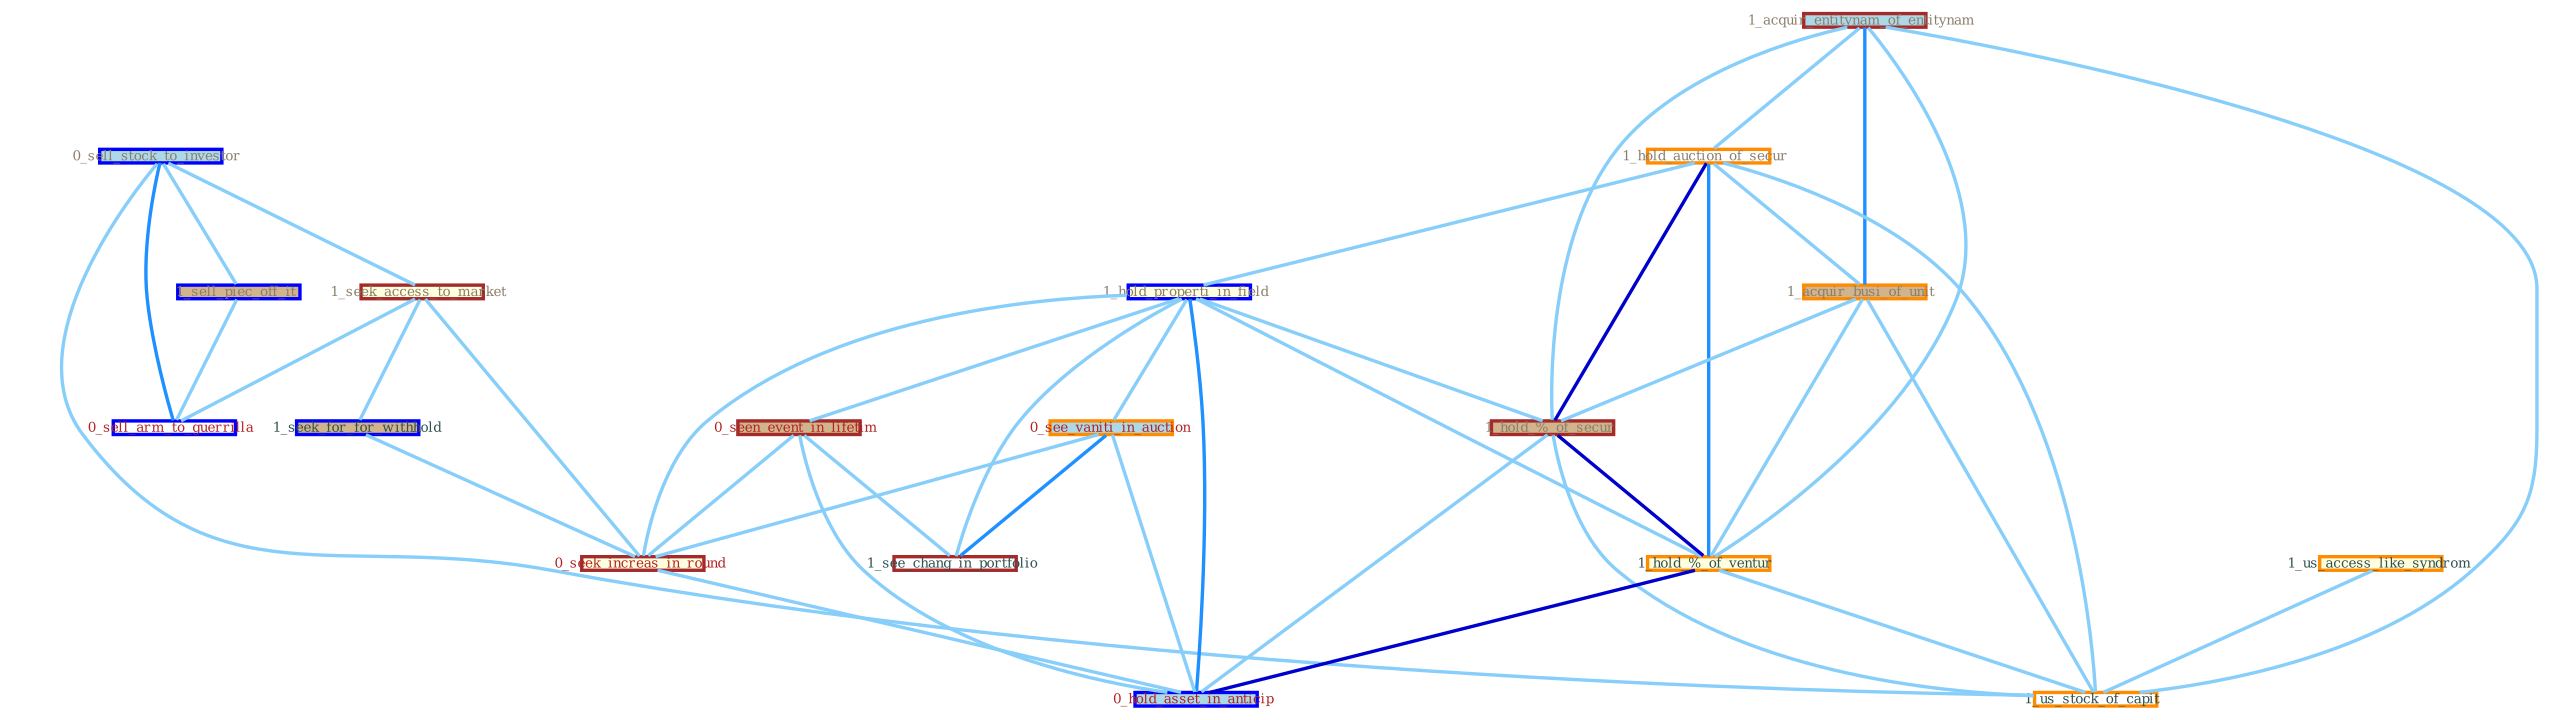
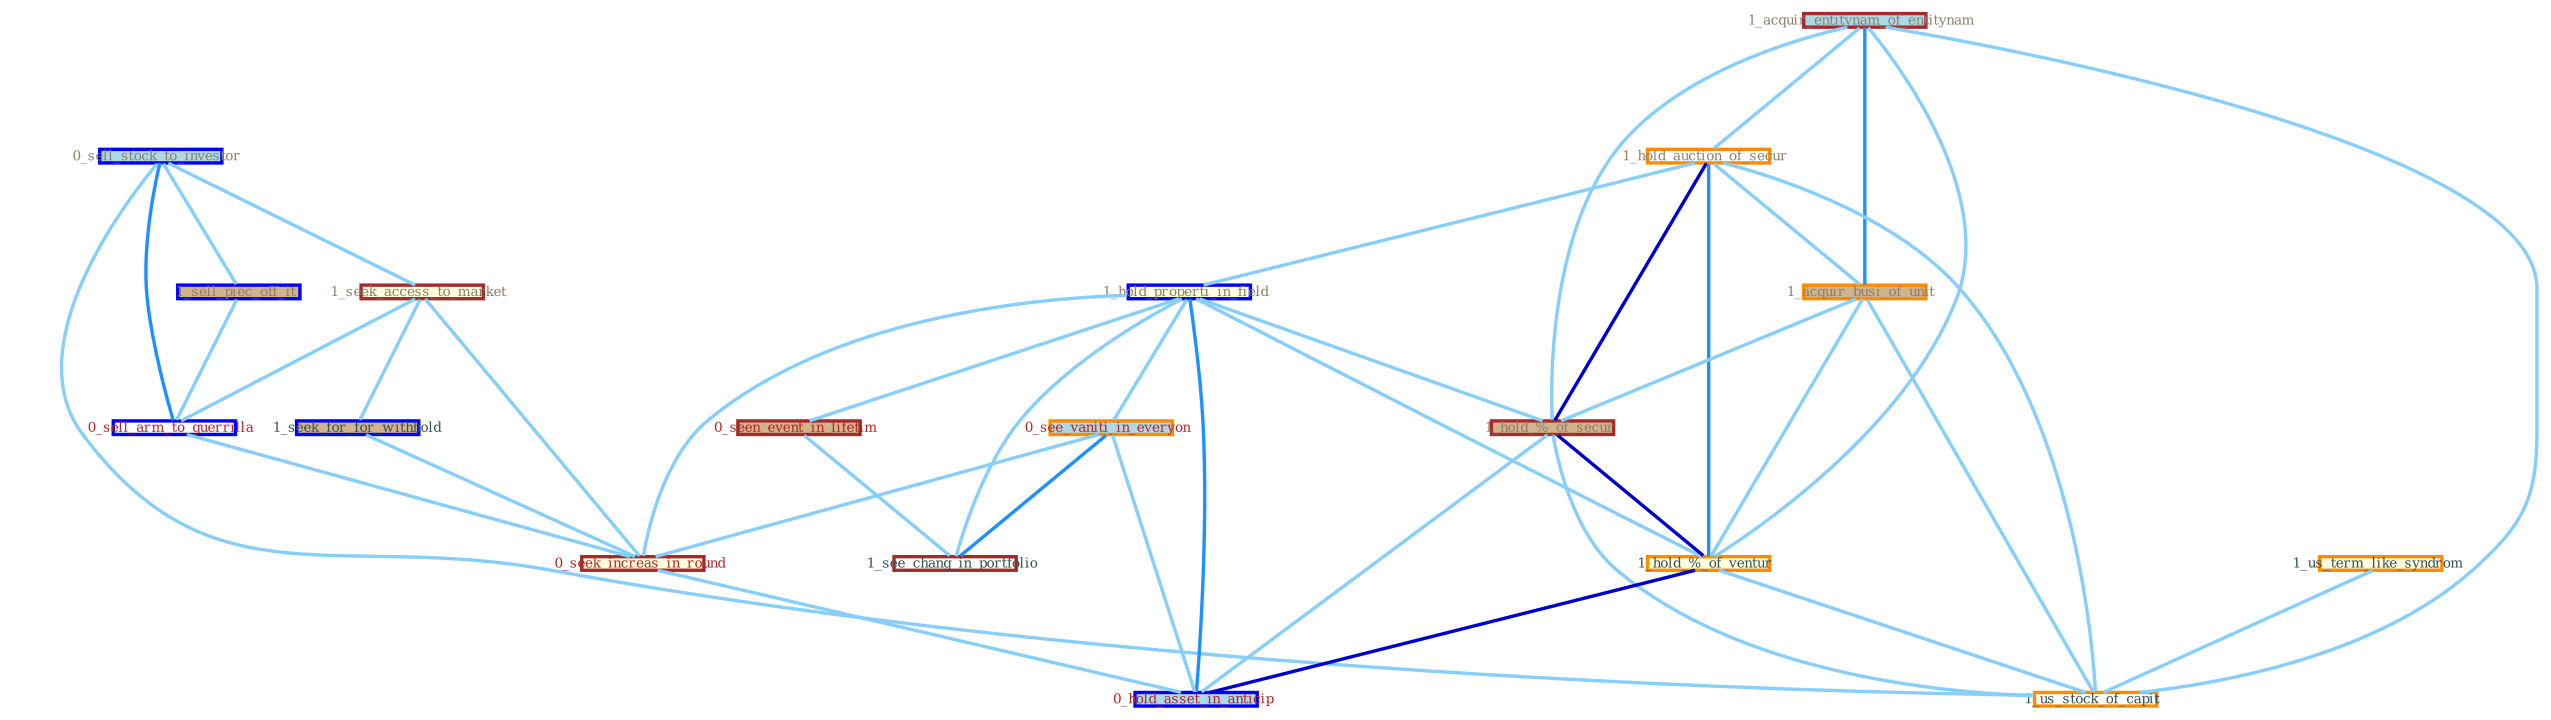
(1111, 428) -> (1111, 428)
(721, 496) -> (408, 496)
(2381, 563) -> (2381, 563)
(896, 596) -> none
